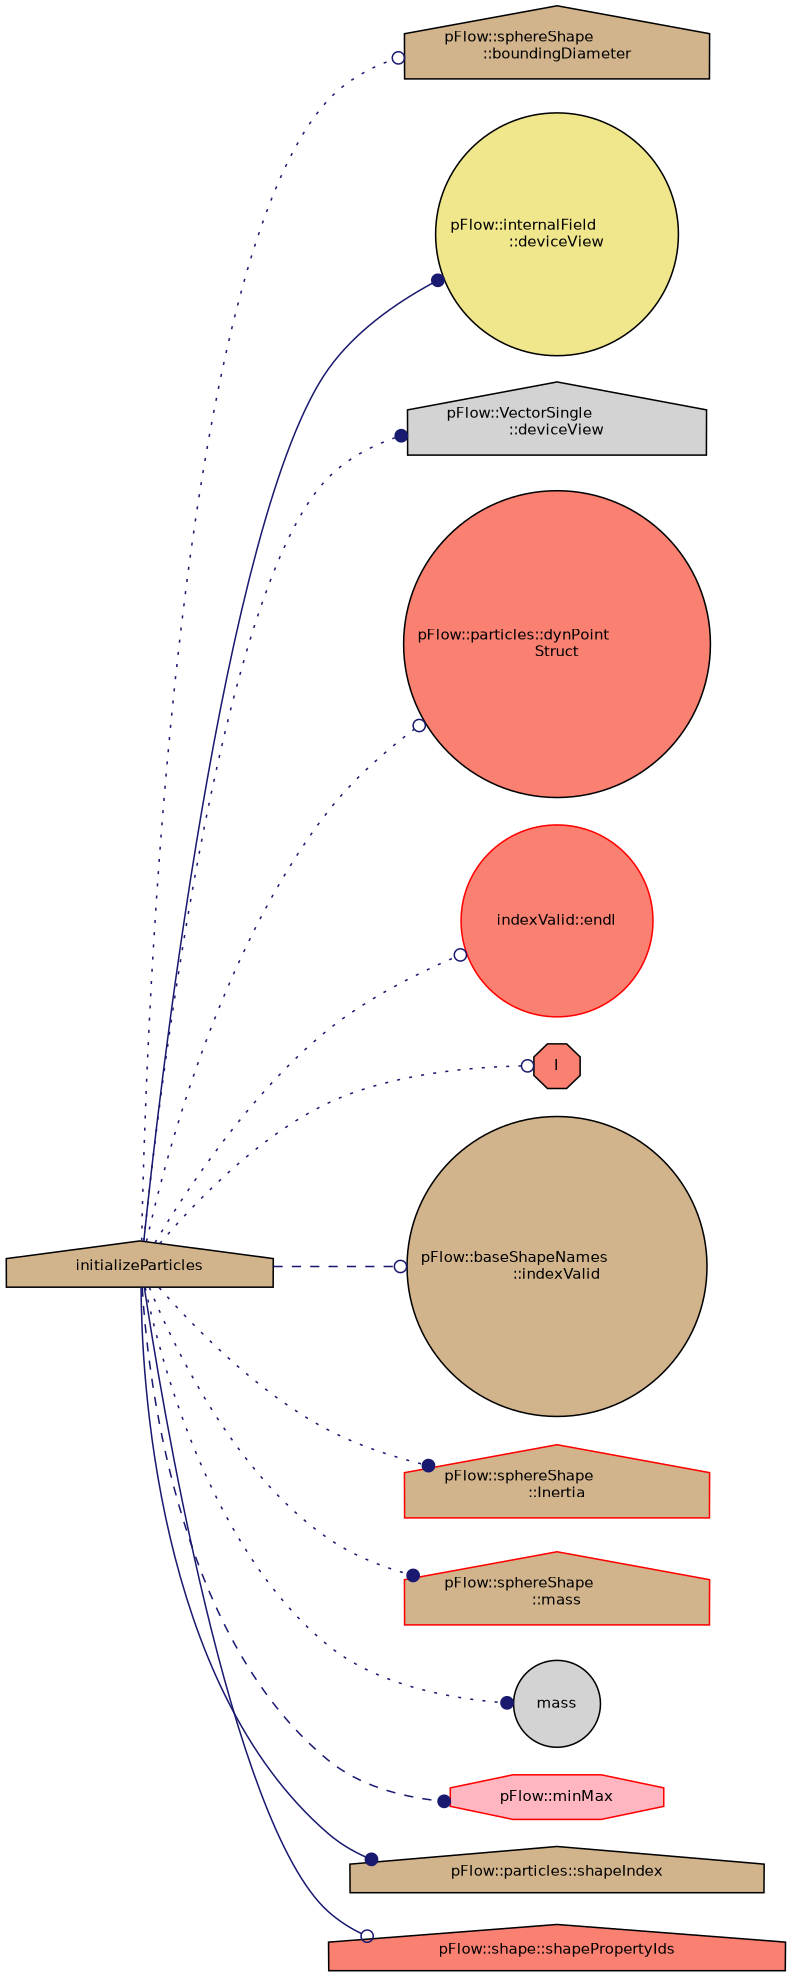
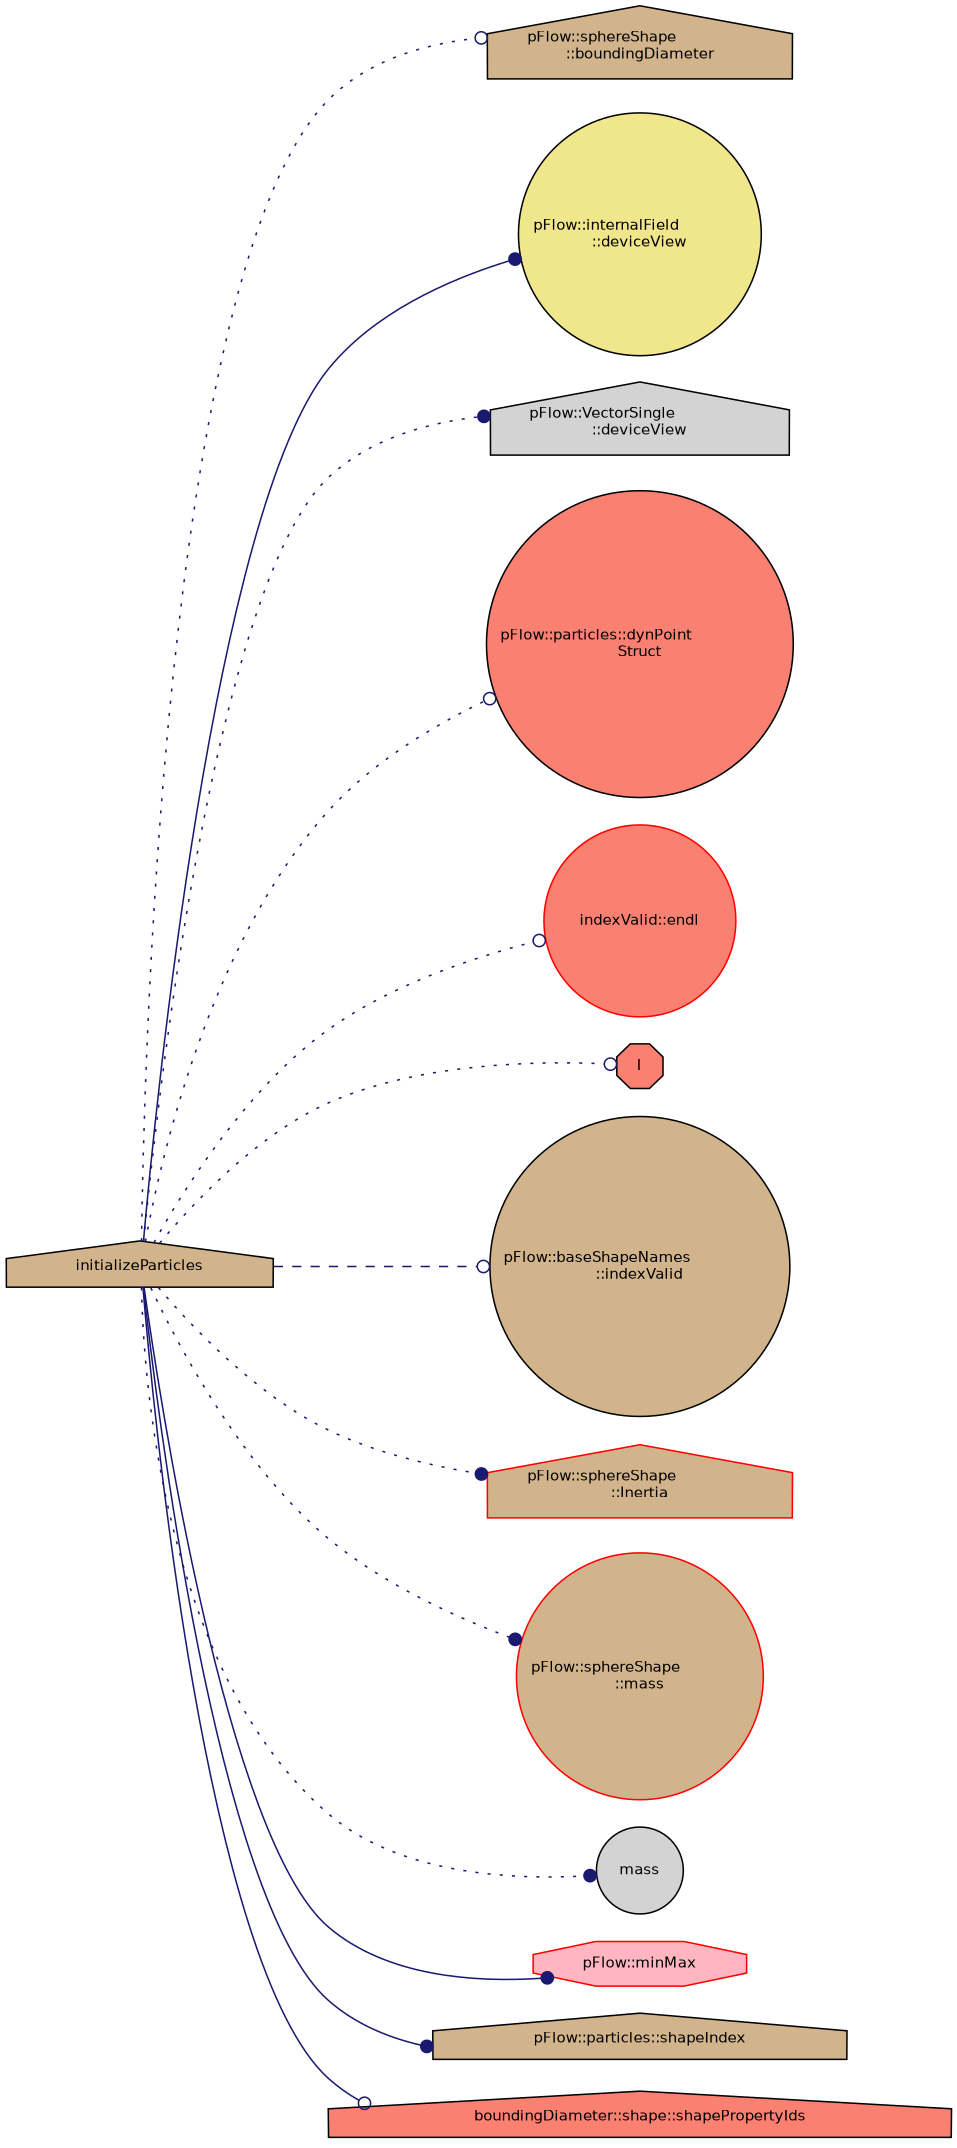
(557, 1592) -> (640, 1676)
(220, 1612) -> (233, 1726)
(557, 1950) -> (640, 2117)
